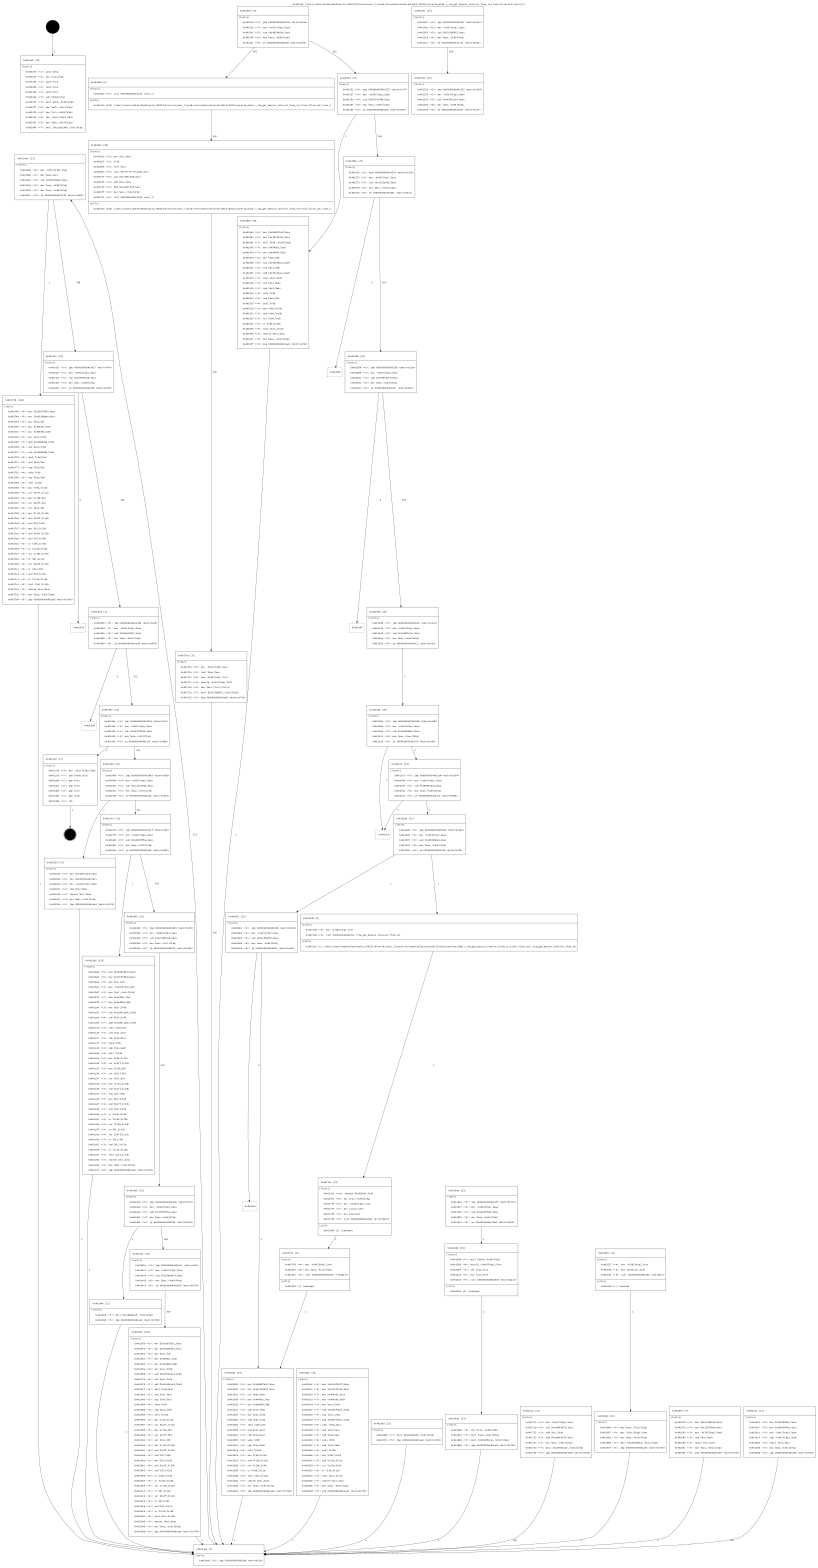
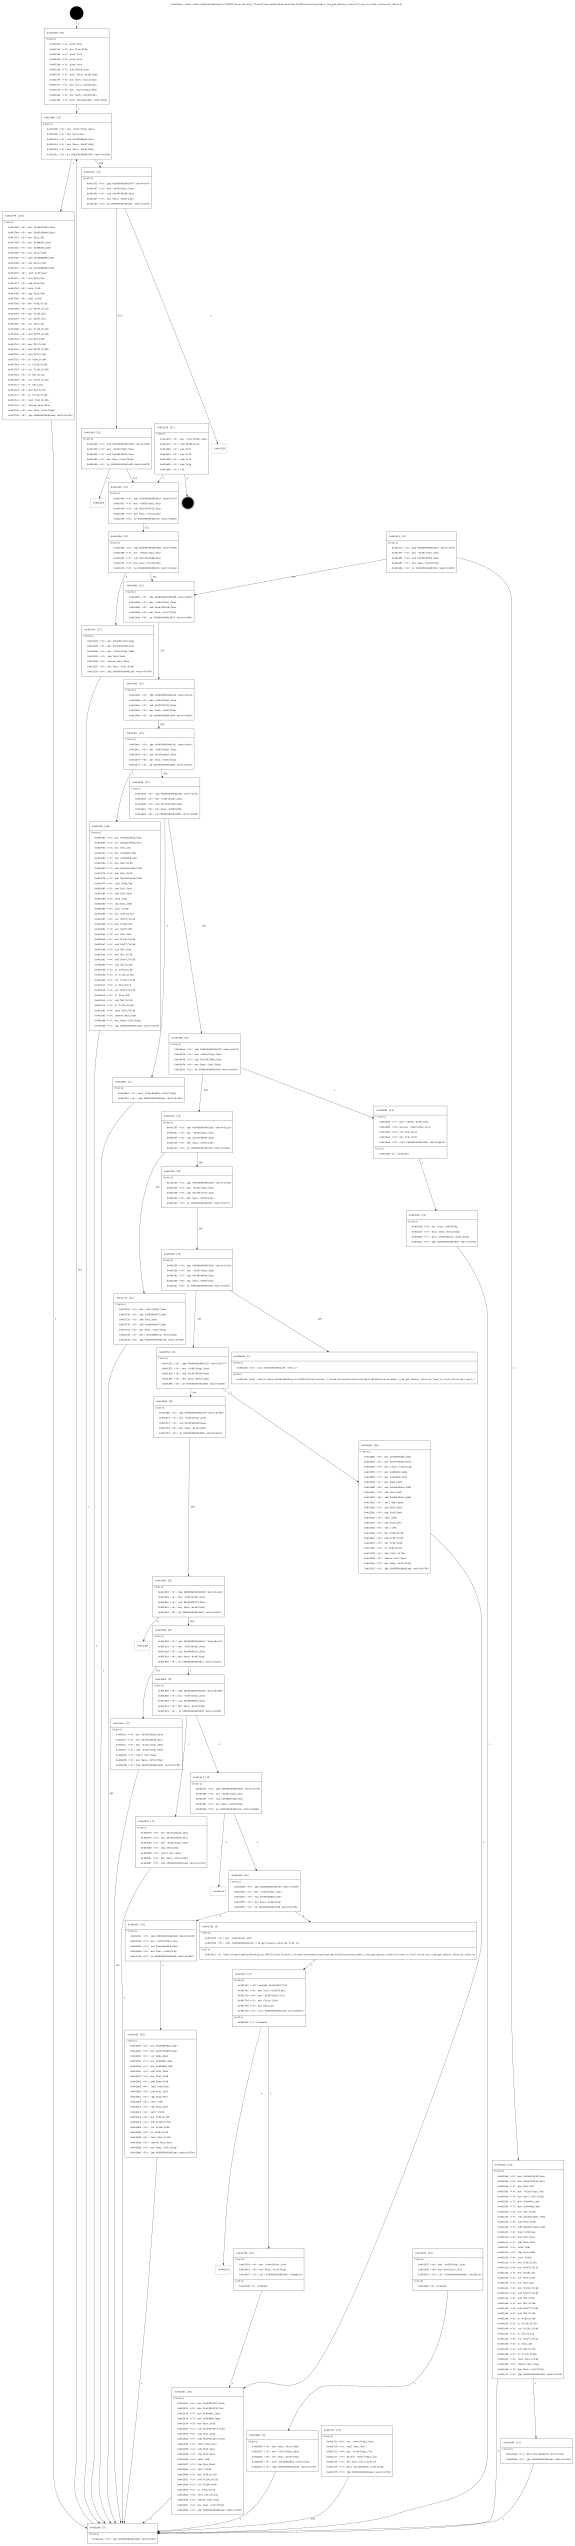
none -> (77, 108)
(211, 177) -> none
(335, 372) -> none
(104, 750) -> (161, 478)
(380, 787) -> (183, 1766)
none -> (165, 798)
(135, 806) -> (151, 576)
(223, 945) -> (468, 1996)
(249, 1076) -> (235, 2144)
none -> (201, 1092)
none -> (140, 1219)
none -> (197, 1228)
(124, 1261) -> (535, 2408)
(168, 1312) -> (132, 774)
(294, 1329) -> (246, 2338)
none -> (145, 1690)
